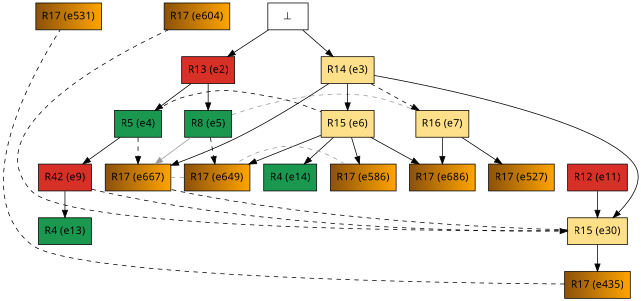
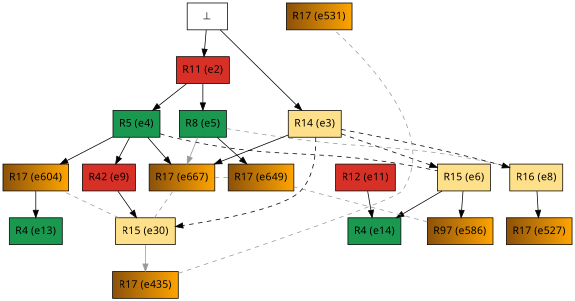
(208, 70) -> (203, 70)
(348, 89) -> (397, 153)
(536, 114) -> (271, 206)
(442, 124) -> (536, 178)
(212, 144) -> (229, 148)
(138, 147) -> (157, 148)
none -> (90, 149)
(280, 152) -> none
(363, 178) -> (460, 231)
(442, 178) -> none
(65, 200) -> (36, 201)
(597, 201) -> (369, 201)
(368, 218) -> (164, 204)
(177, 220) -> (91, 204)
(325, 223) -> (125, 201)
(597, 254) -> (145, 254)
(179, 271) -> (380, 202)
